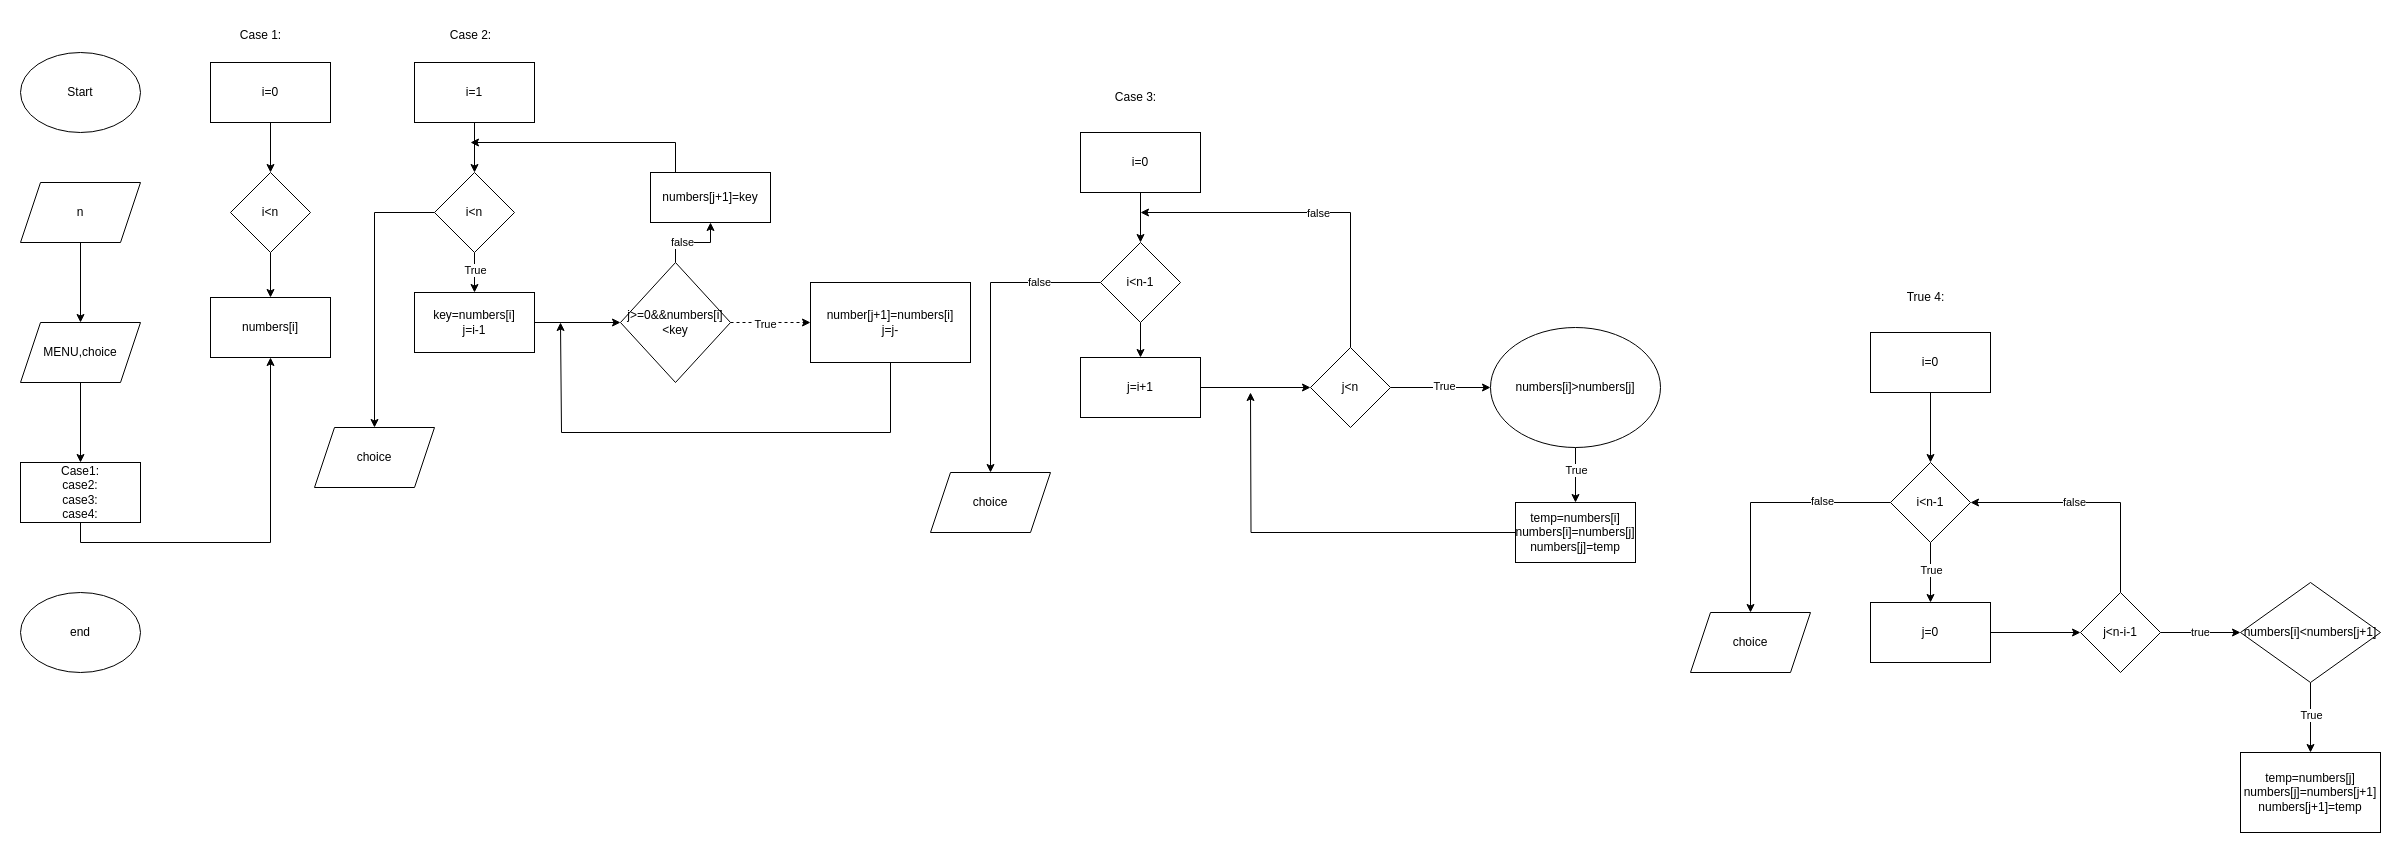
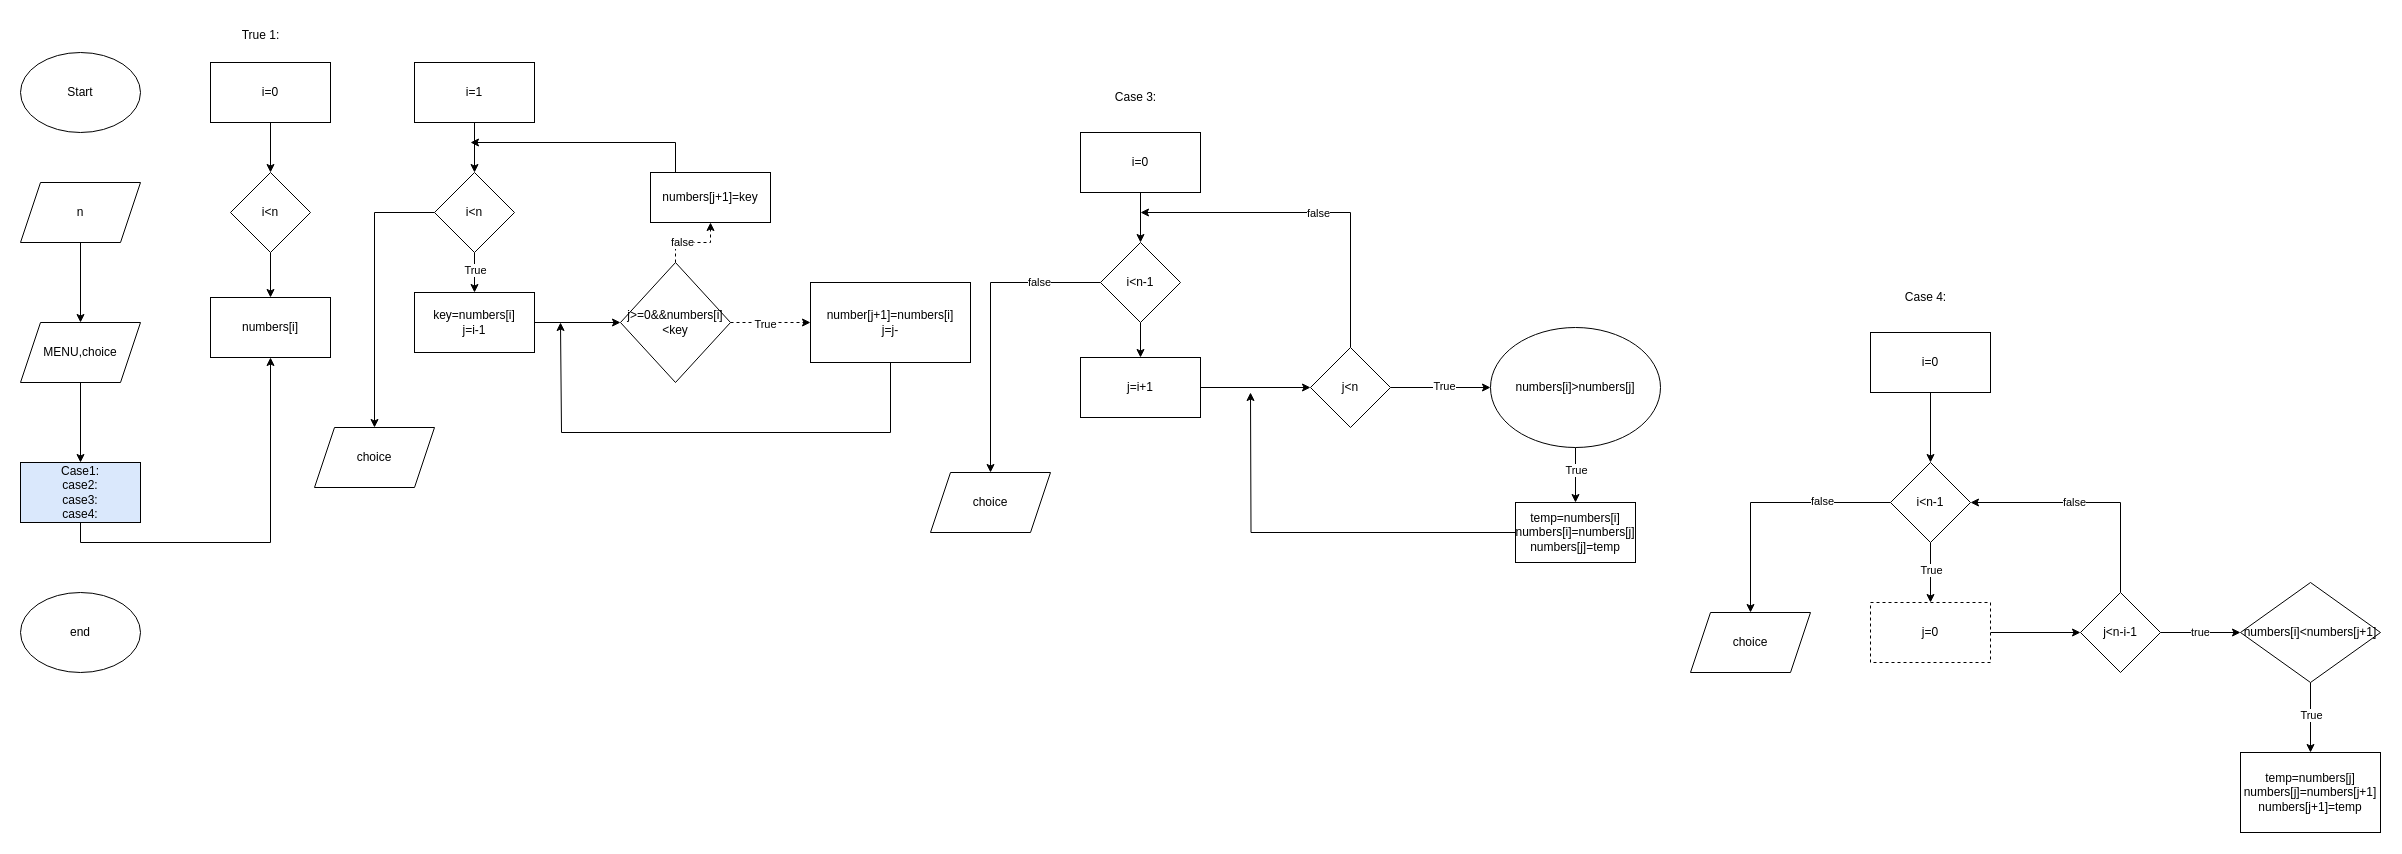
(261, 36) -> (261, 36)
(471, 36) -> none
(708, 243) -> (708, 243)
(1926, 298) -> (1926, 298)
(81, 493) -> (81, 493)
(1931, 633) -> (1931, 633)
